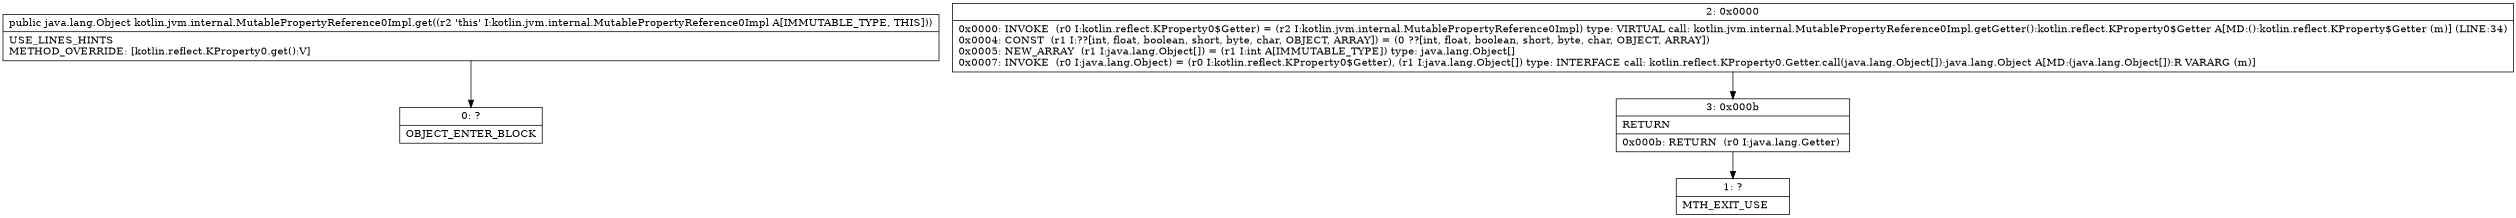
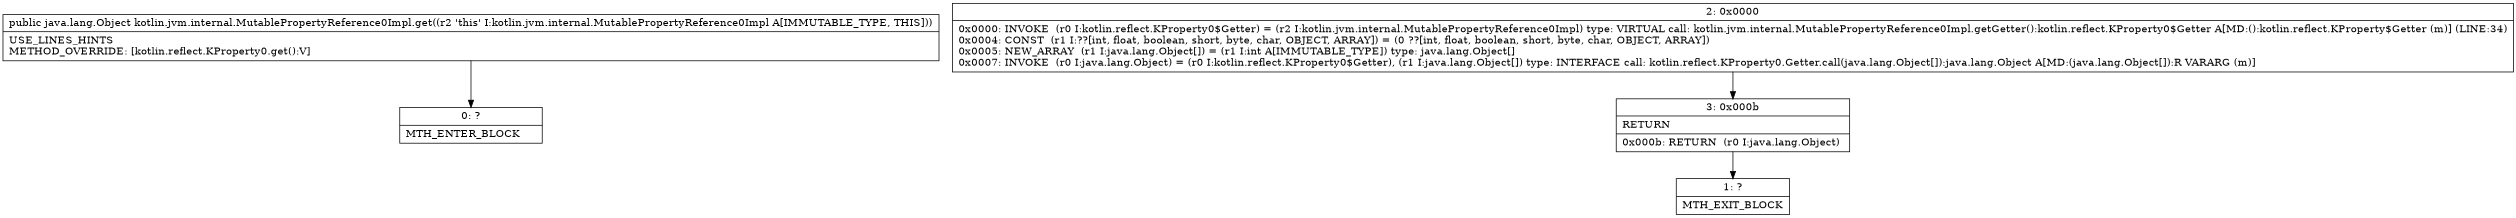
(471, 134) -> (463, 134)
(1733, 142) -> (1733, 142)
(1725, 205) -> (1733, 205)
